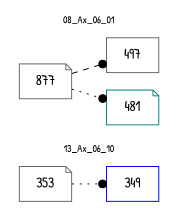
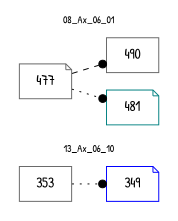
(133, 55) -> (133, 55)
(45, 81) -> (45, 81)
(45, 184) -> (45, 184)
(133, 184) -> (133, 184)
